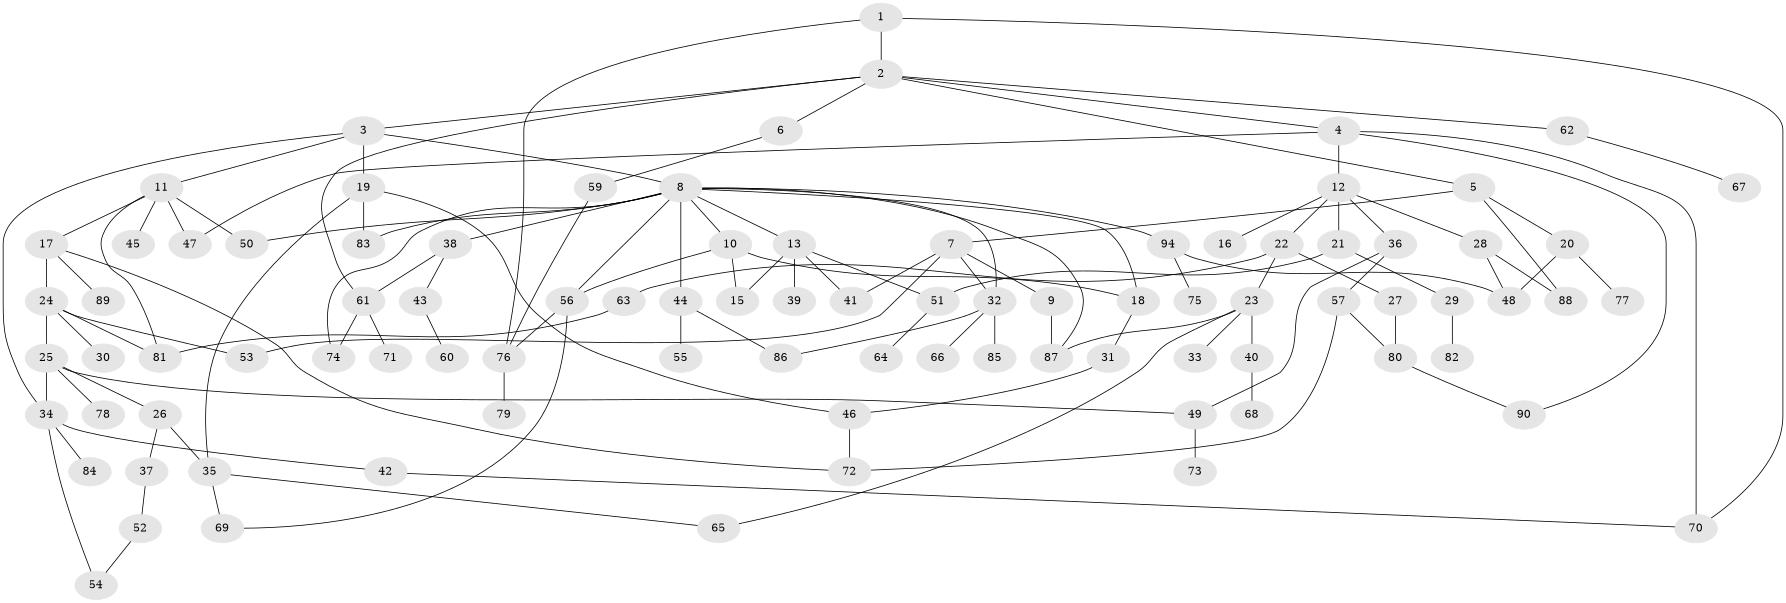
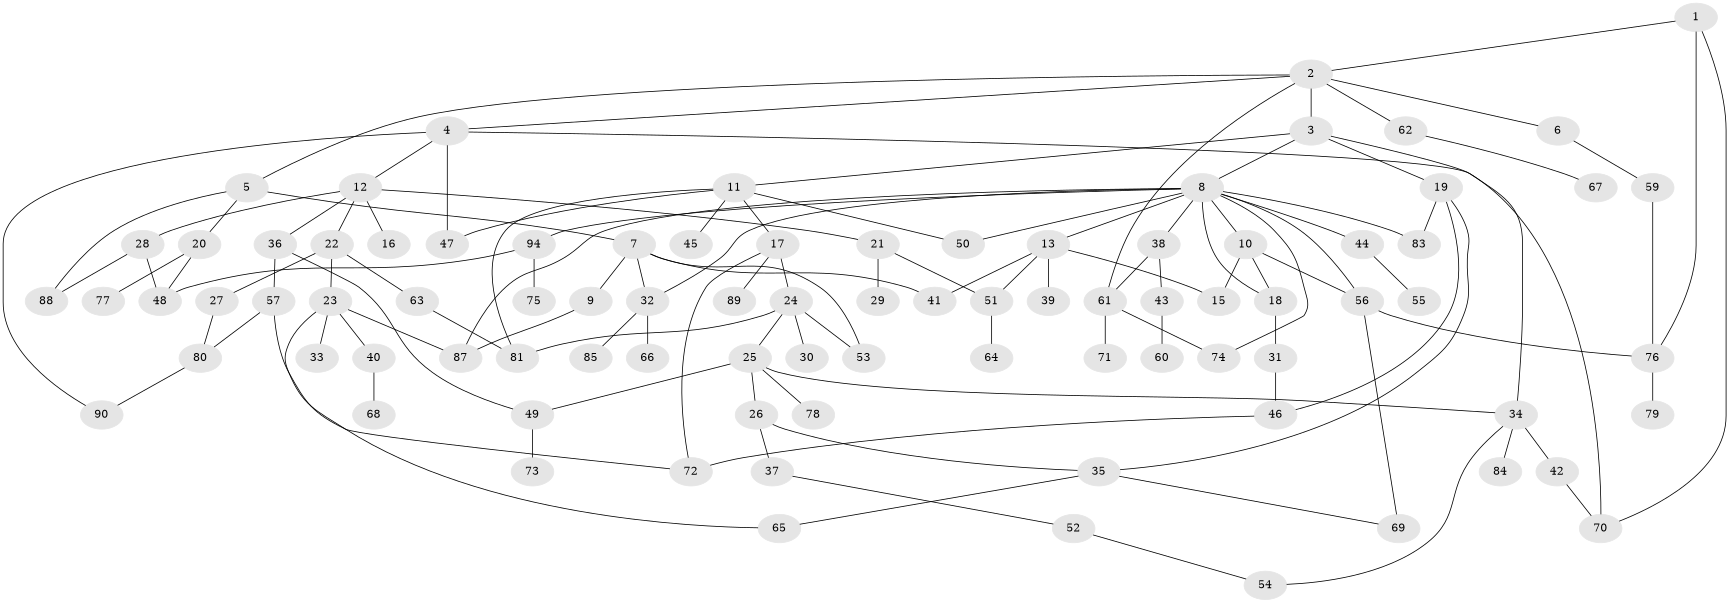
(781, 358) -> none
(1452, 358) -> none
